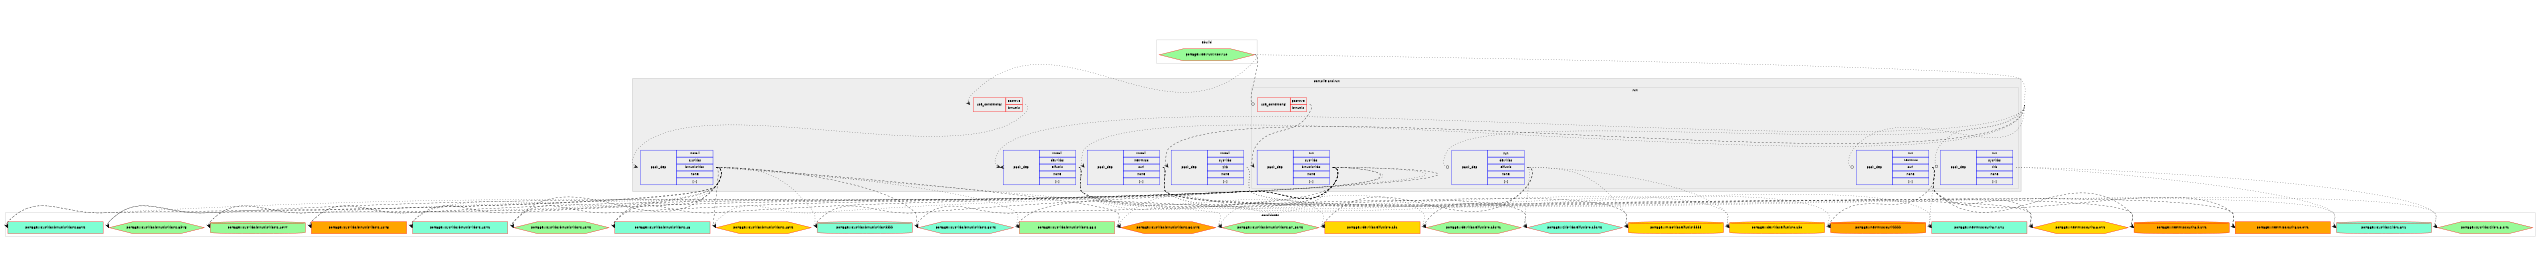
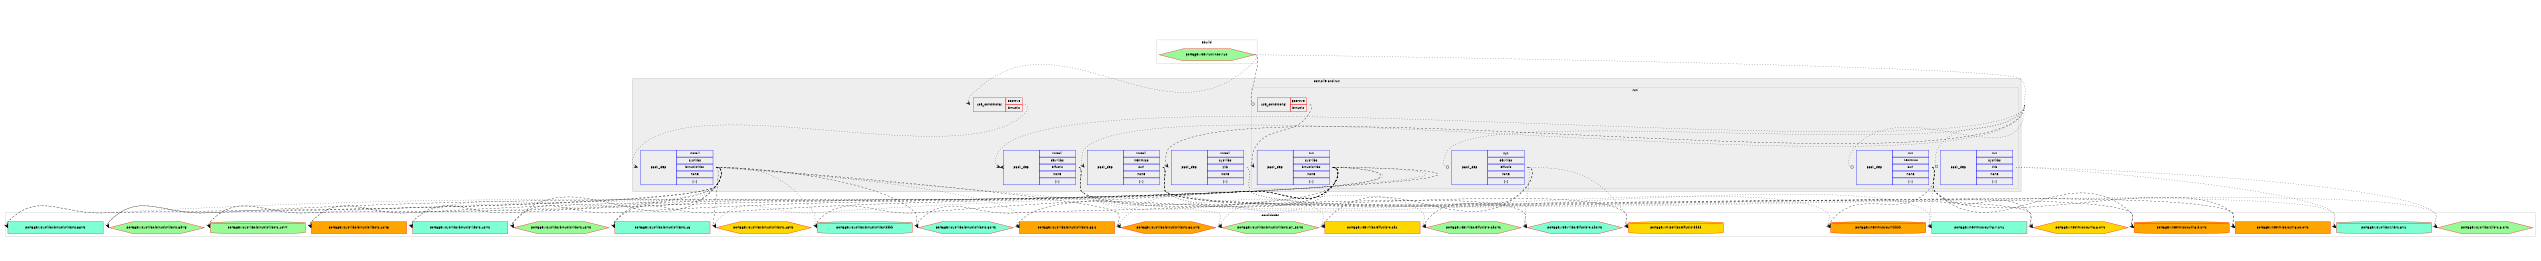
(1067, 228) -> (1067, 228)
(1575, 228) -> (1575, 228)
(1777, 228) -> none
